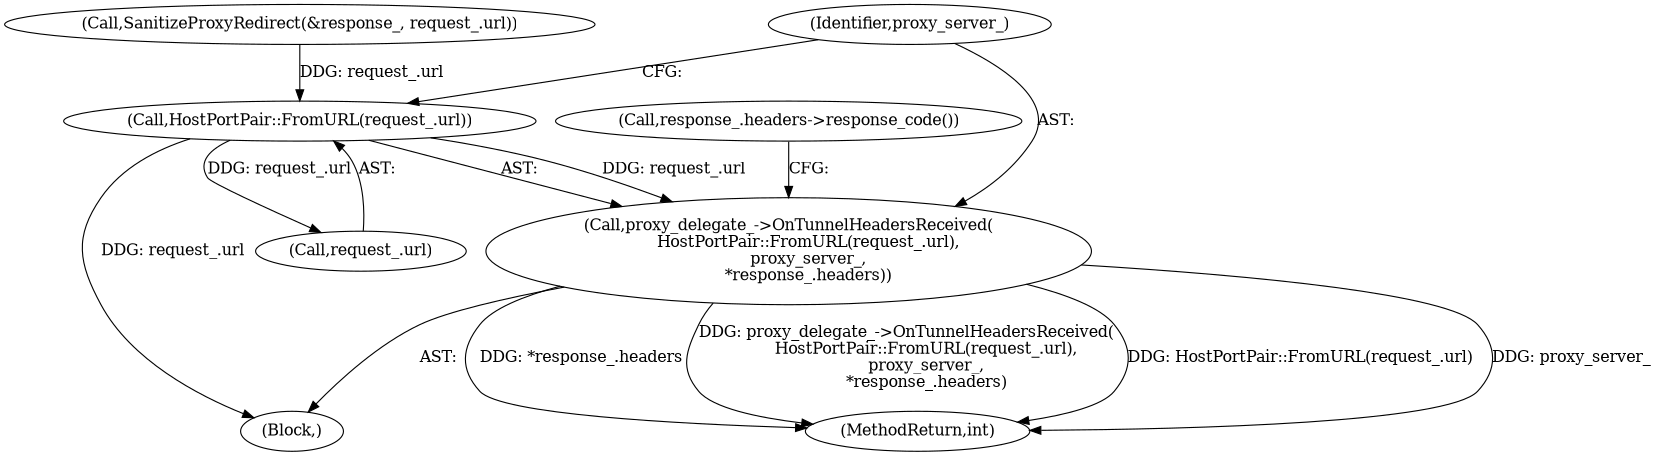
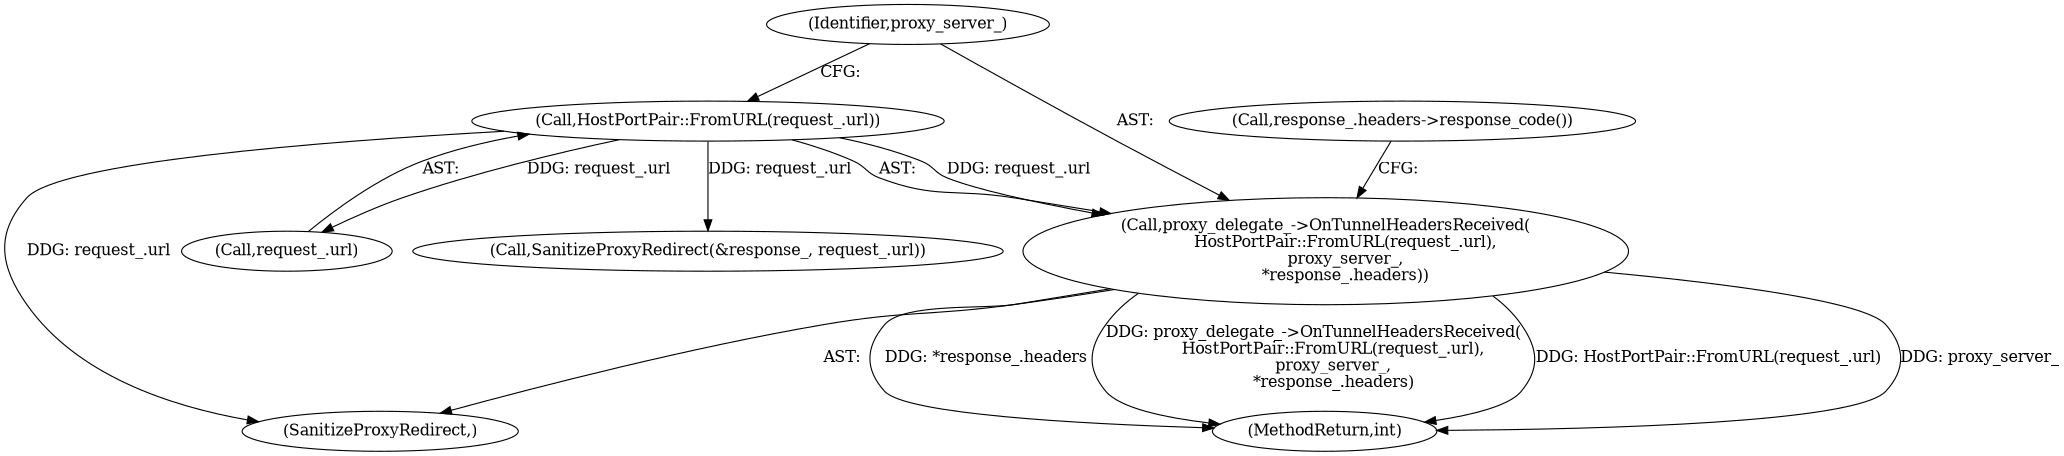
(300, 67) -> (708, 181)
(292, 431) -> (380, 431)
